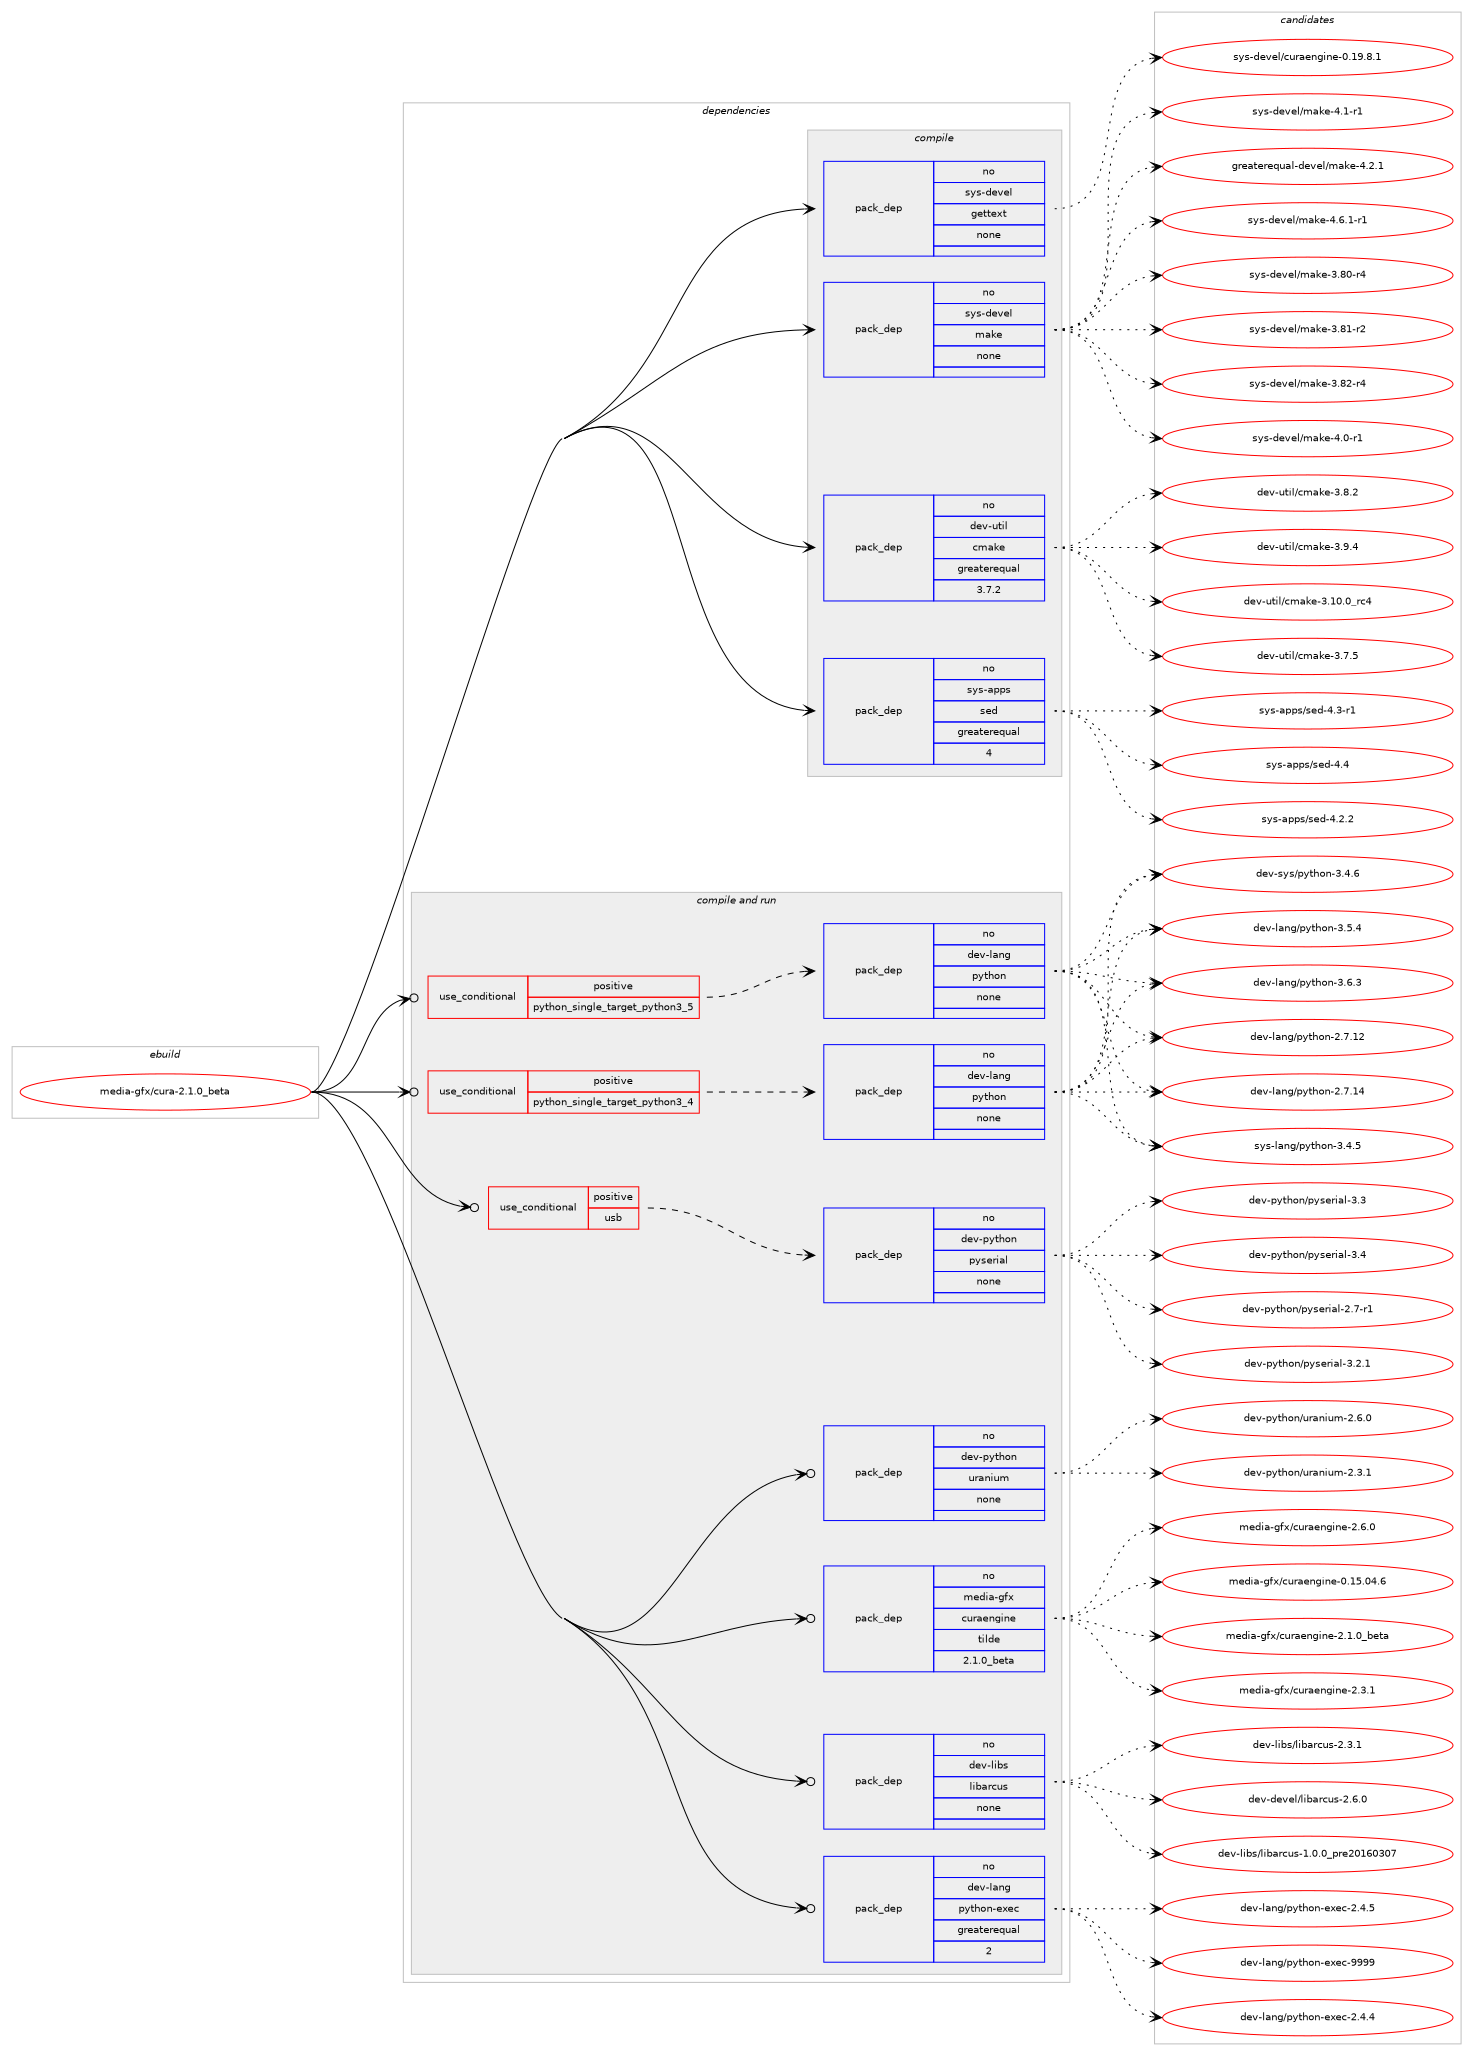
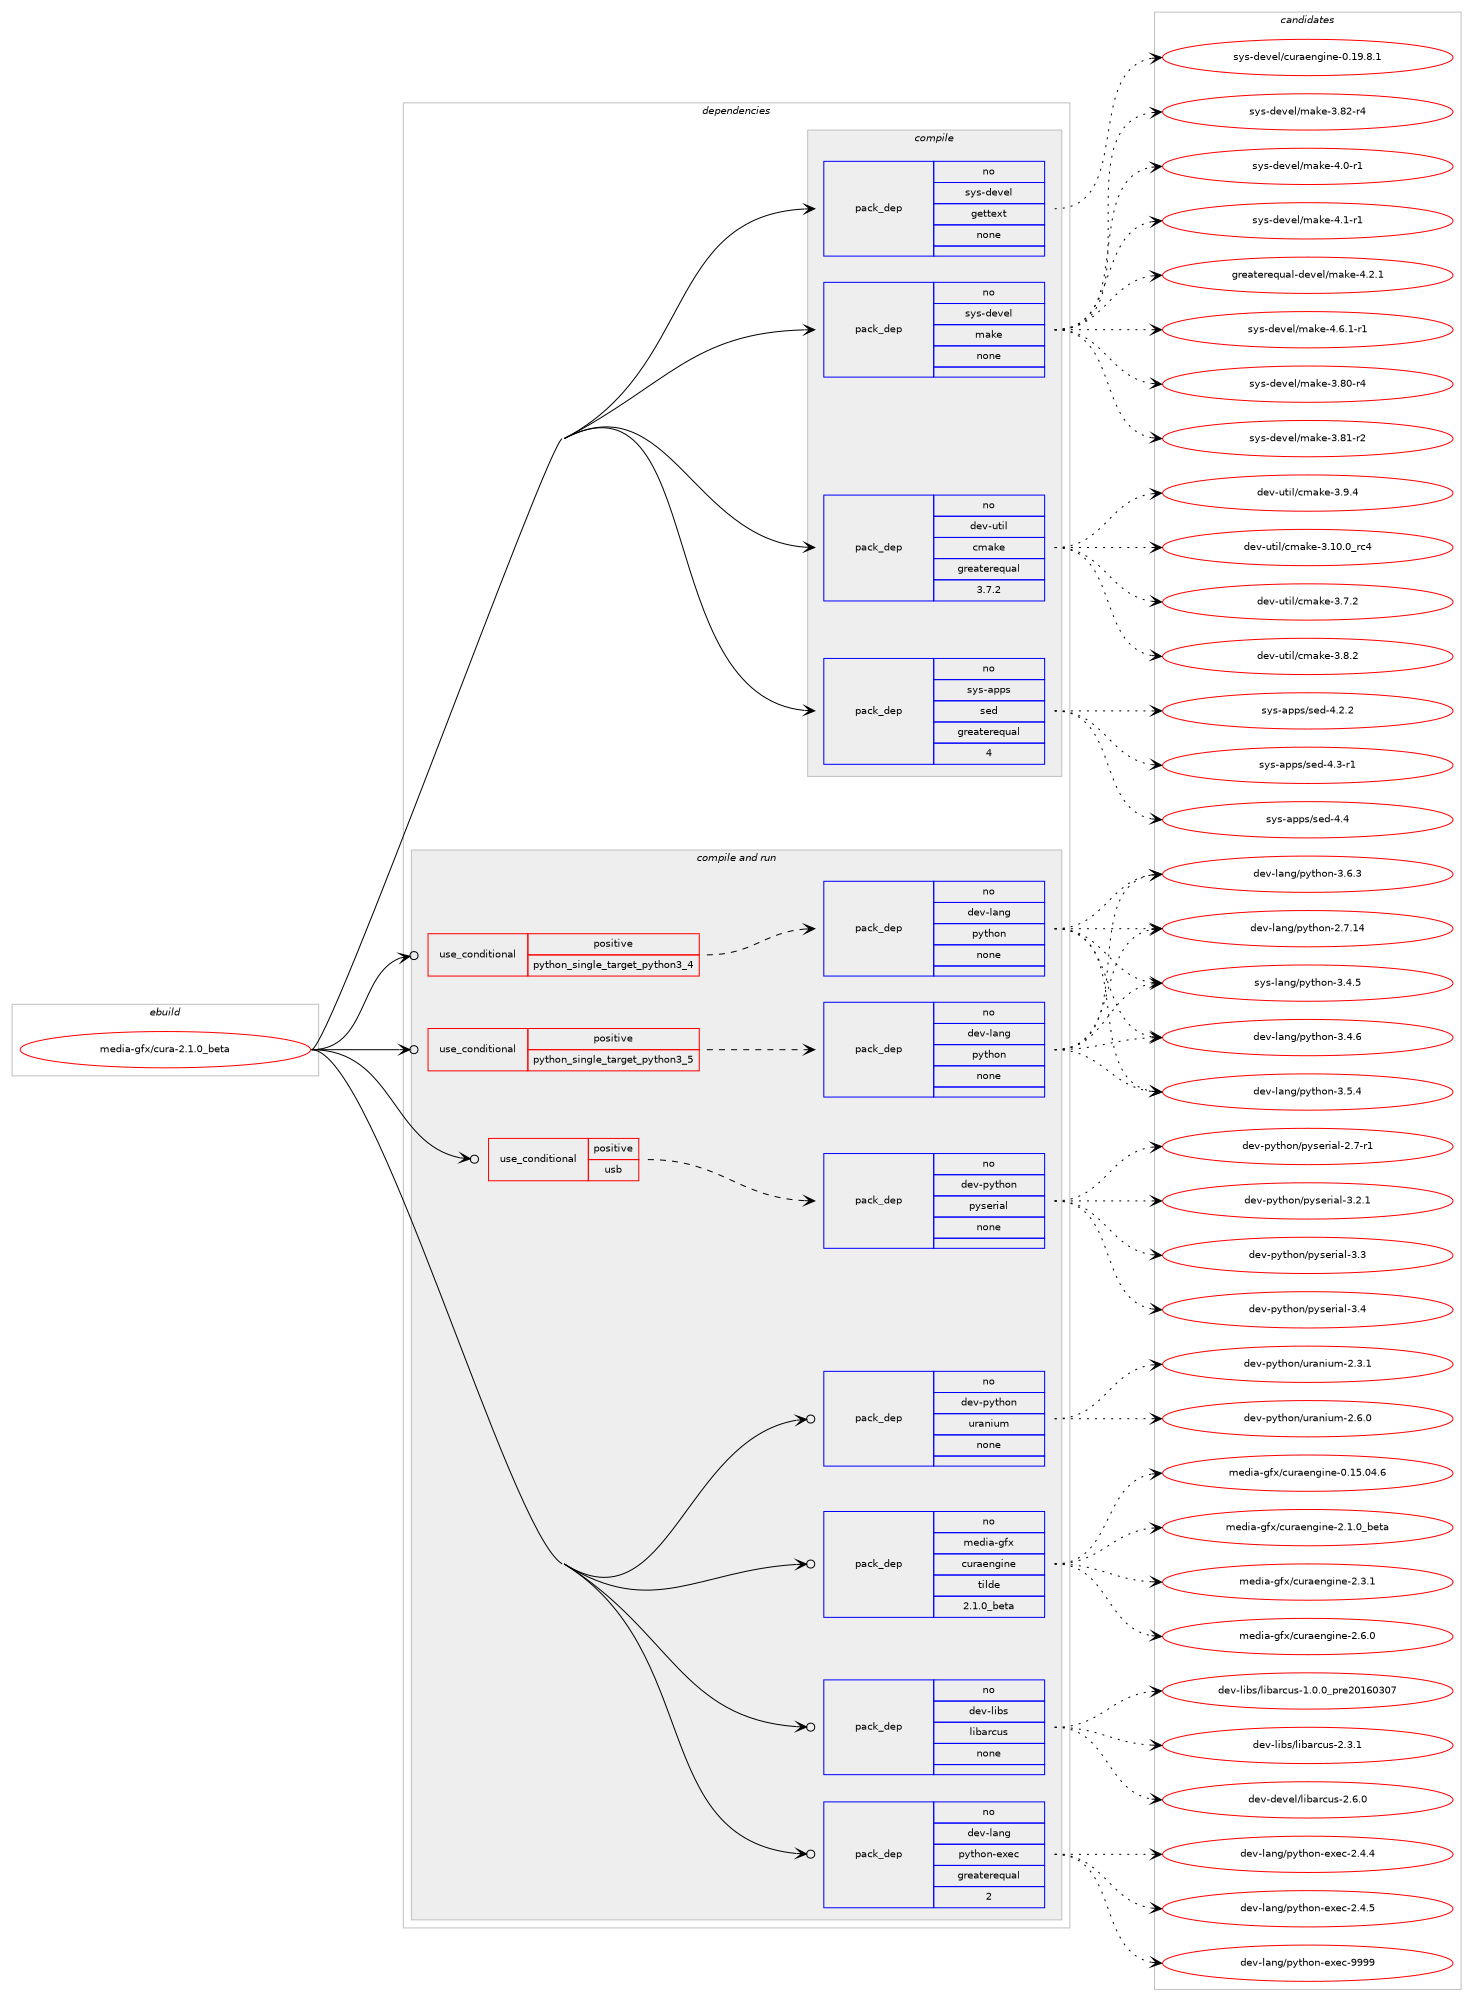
(1308, 656) -> (1308, 602)
(1308, 874) -> (1308, 1038)
(1308, 1038) -> none
